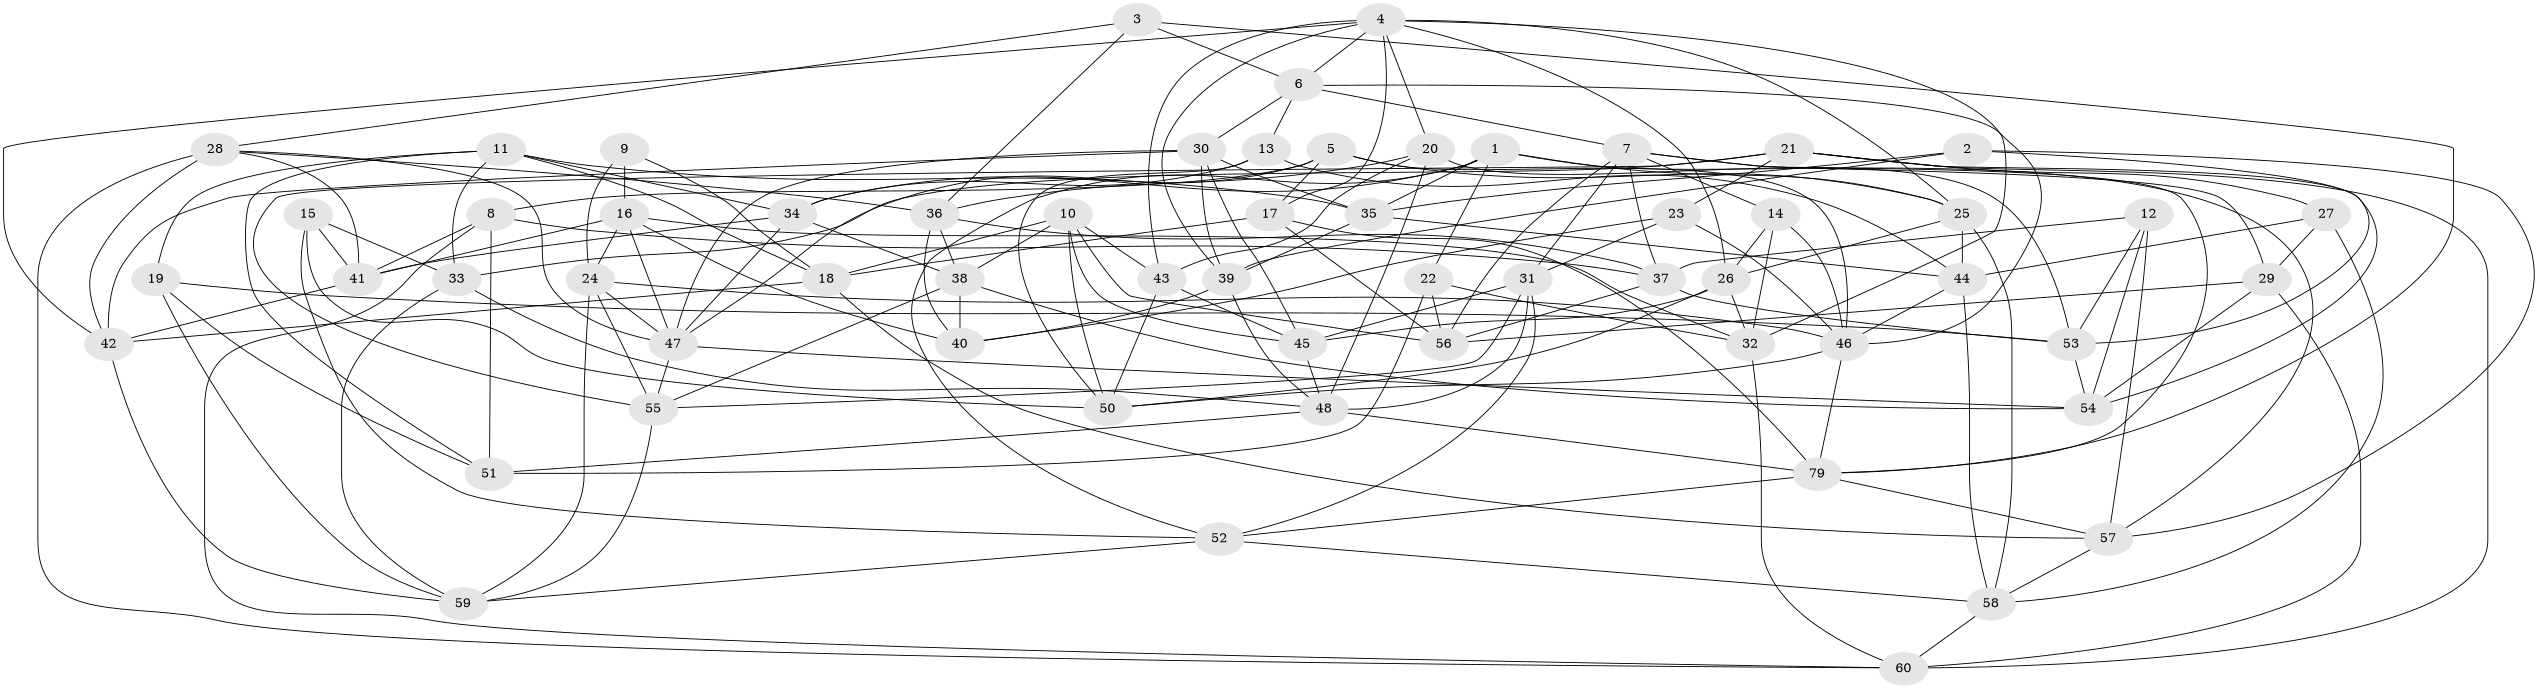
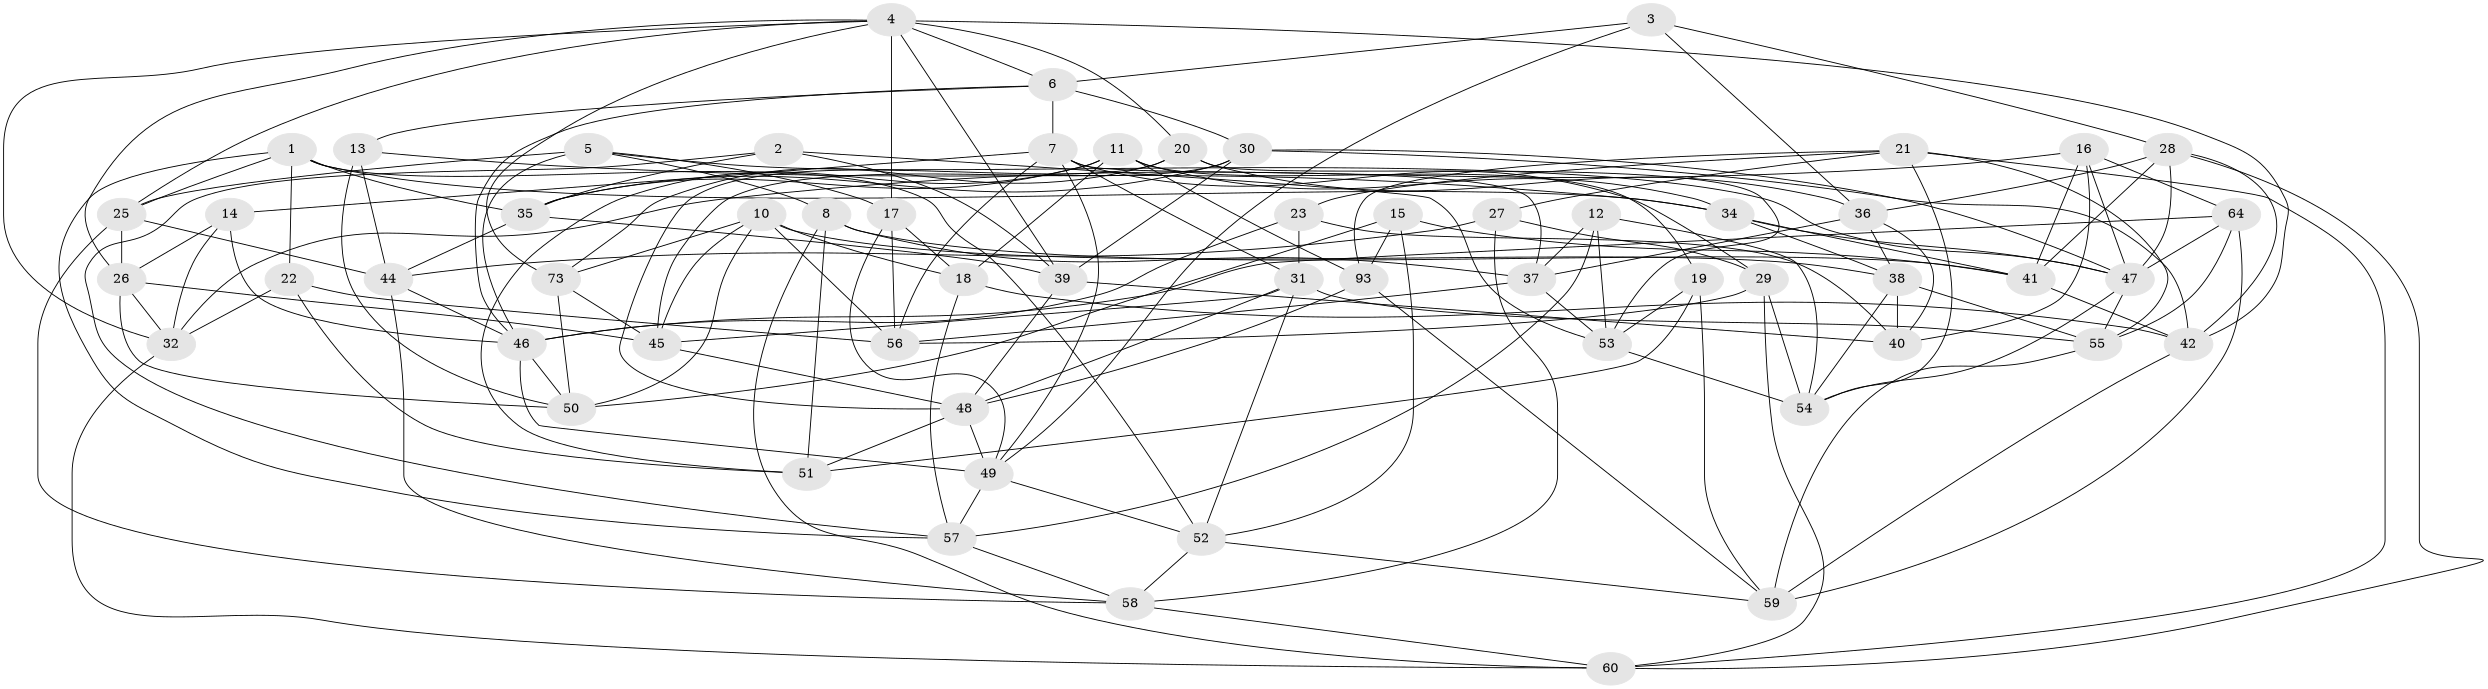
(625, 150) -> none
(457, 279) -> (1364, 279)
(590, 279) -> (2236, 215)
(1162, 279) -> (556, 279)
(1817, 474) -> (989, 474)
